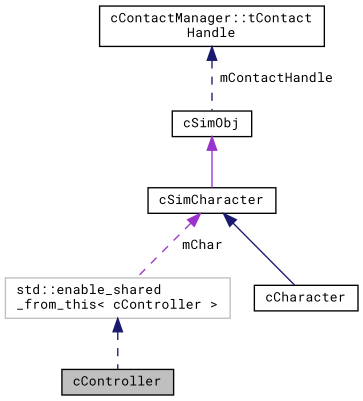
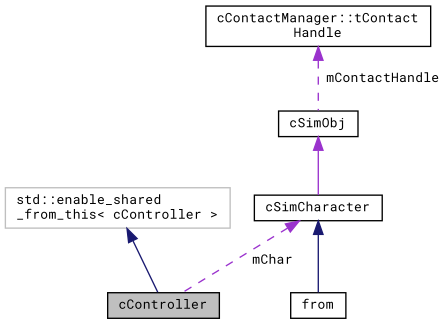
(212, 85) -> (318, 85)
(164, 251) -> (235, 260)
(306, 298) -> (318, 306)
(118, 351) -> (145, 267)
